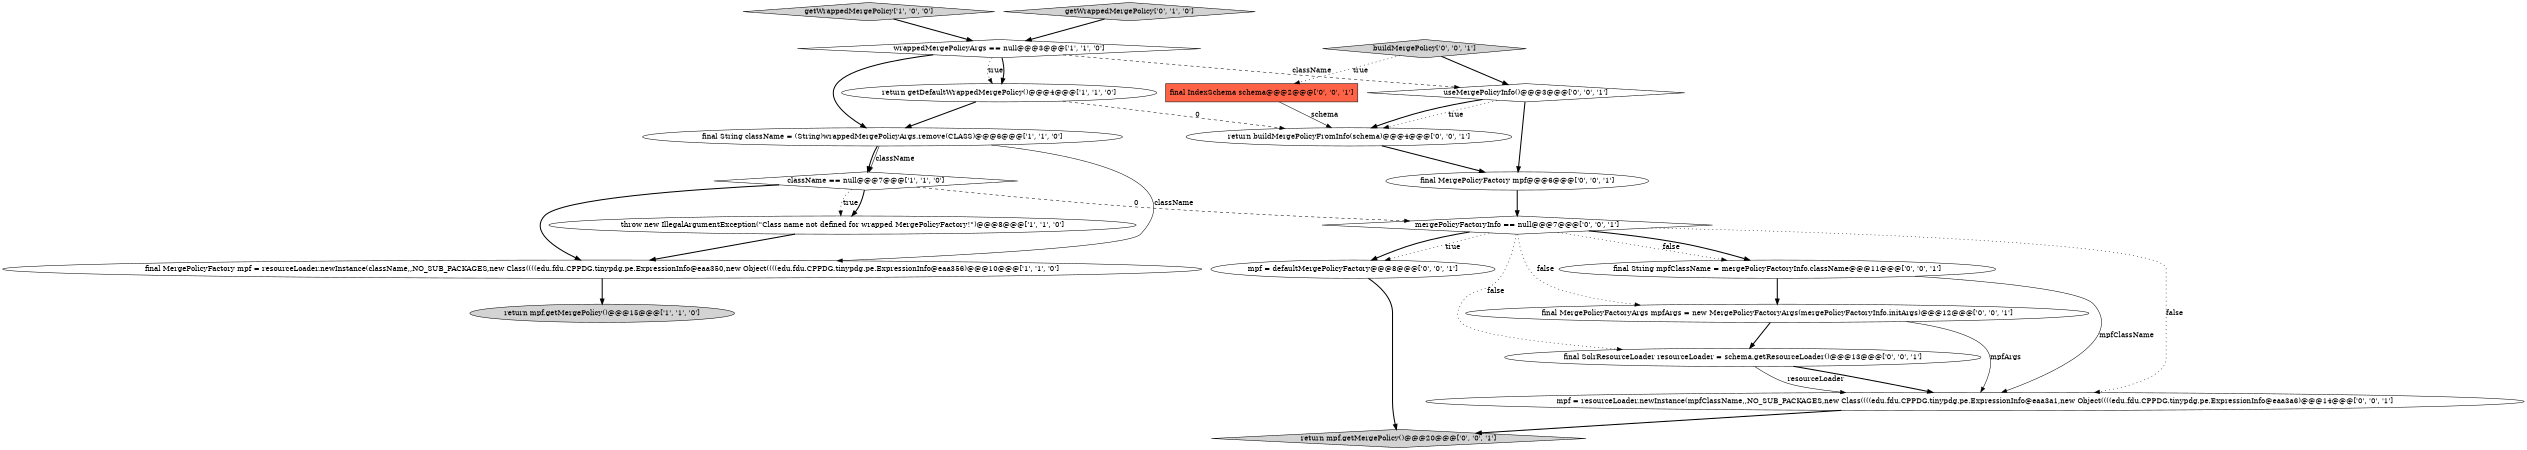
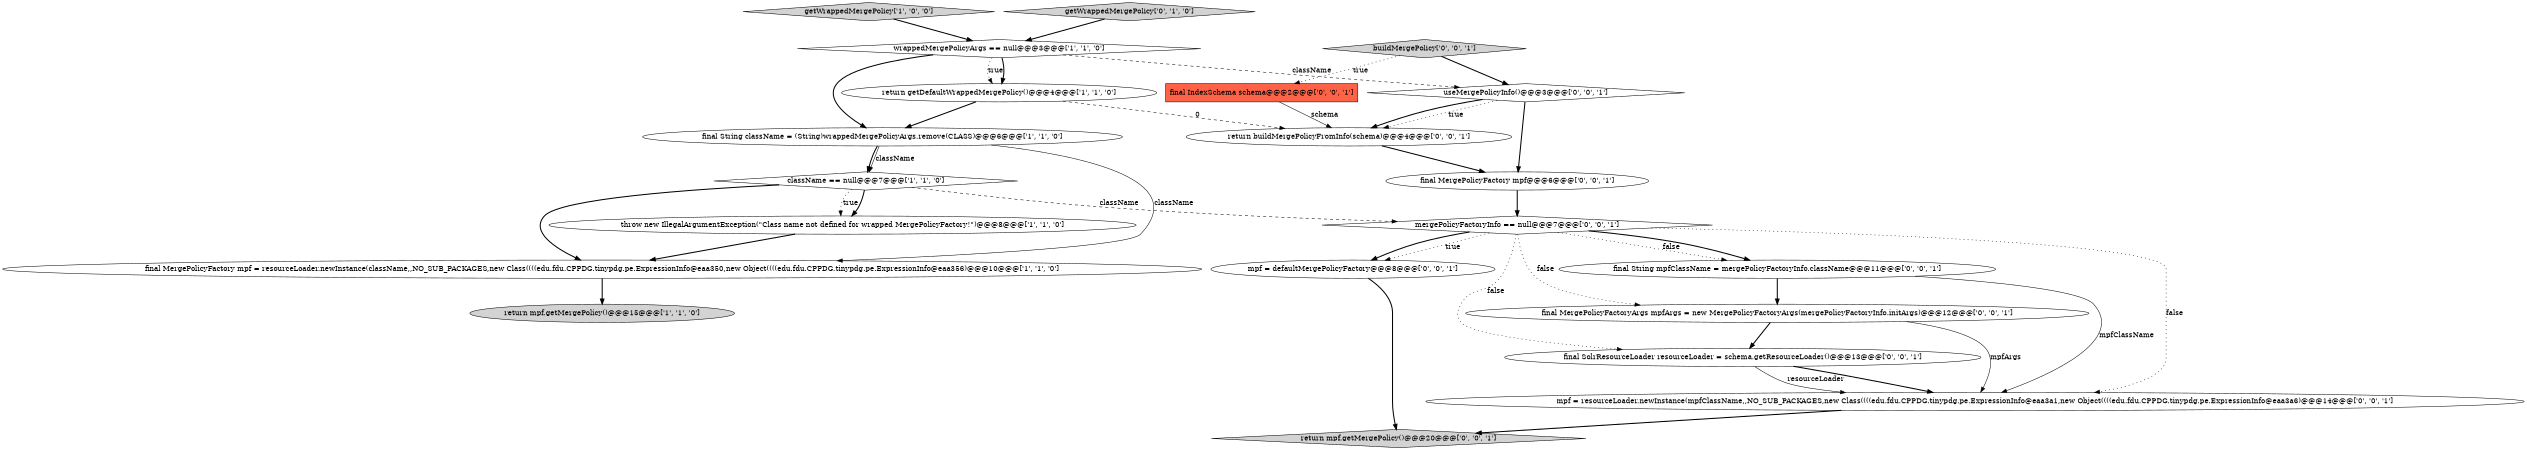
(1137, 203) -> (1119, 203)
